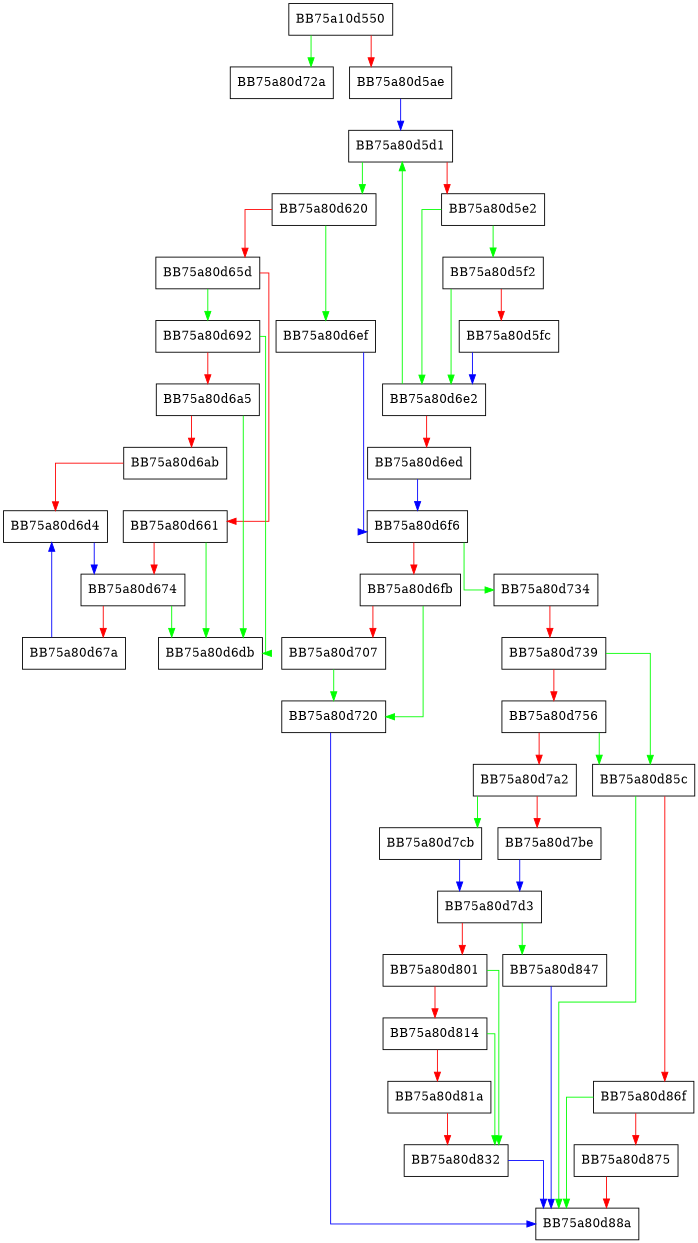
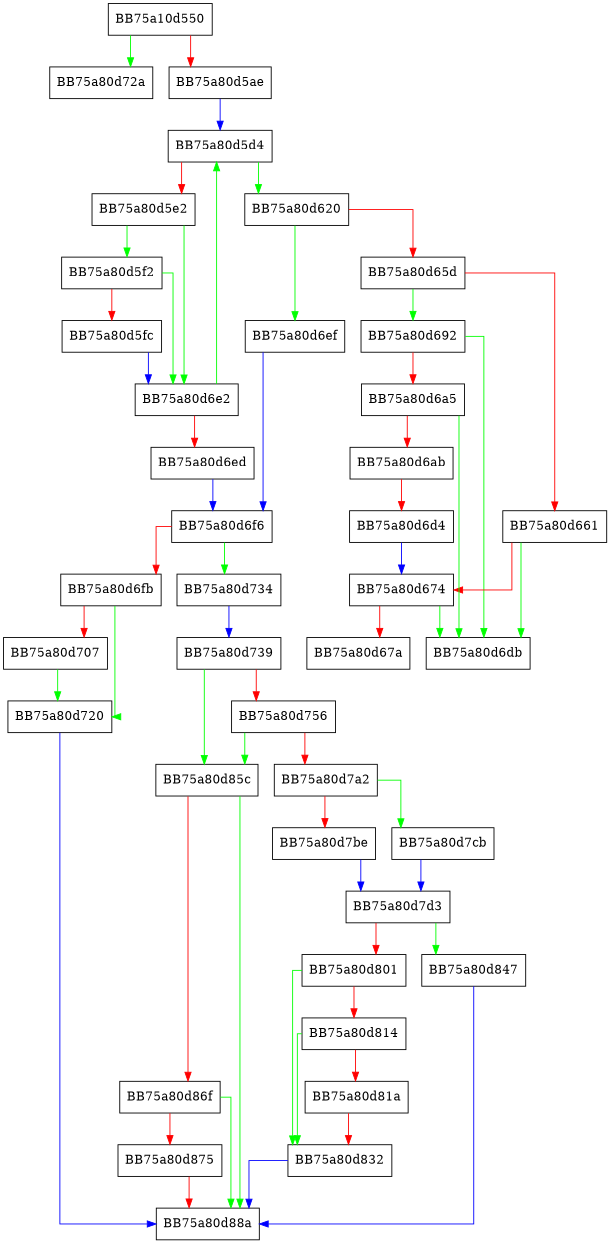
(401, 146) -> (220, 146)
(52, 594) -> none
(550, 617) -> (229, 617)
